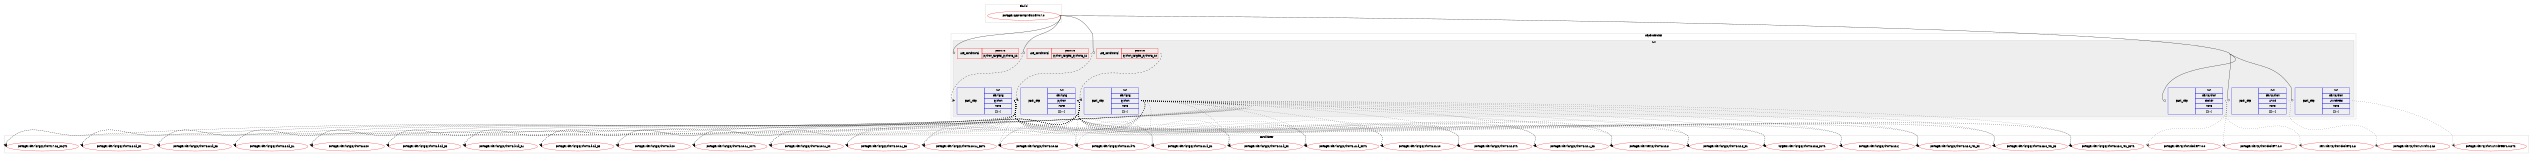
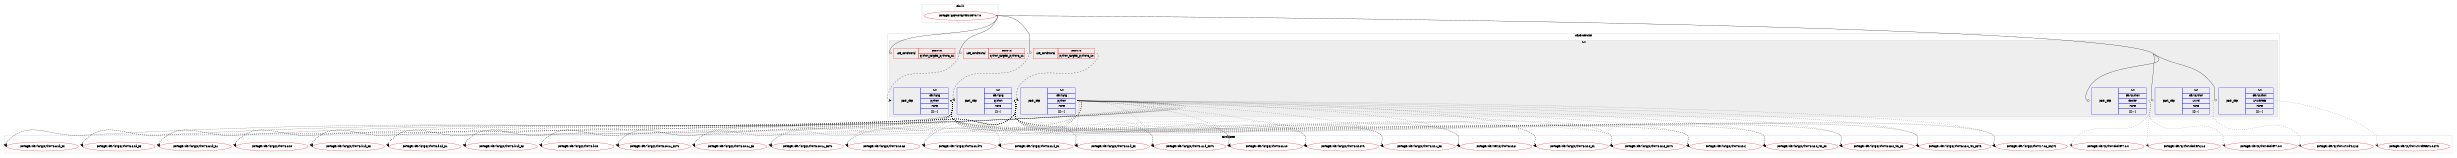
(808, 146) -> none
(1802, 146) -> (1649, 146)
(2338, 146) -> (2184, 146)
